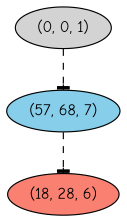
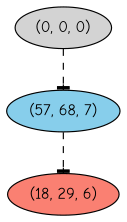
(63, 28) -> (63, 28)
(63, 194) -> (63, 194)
